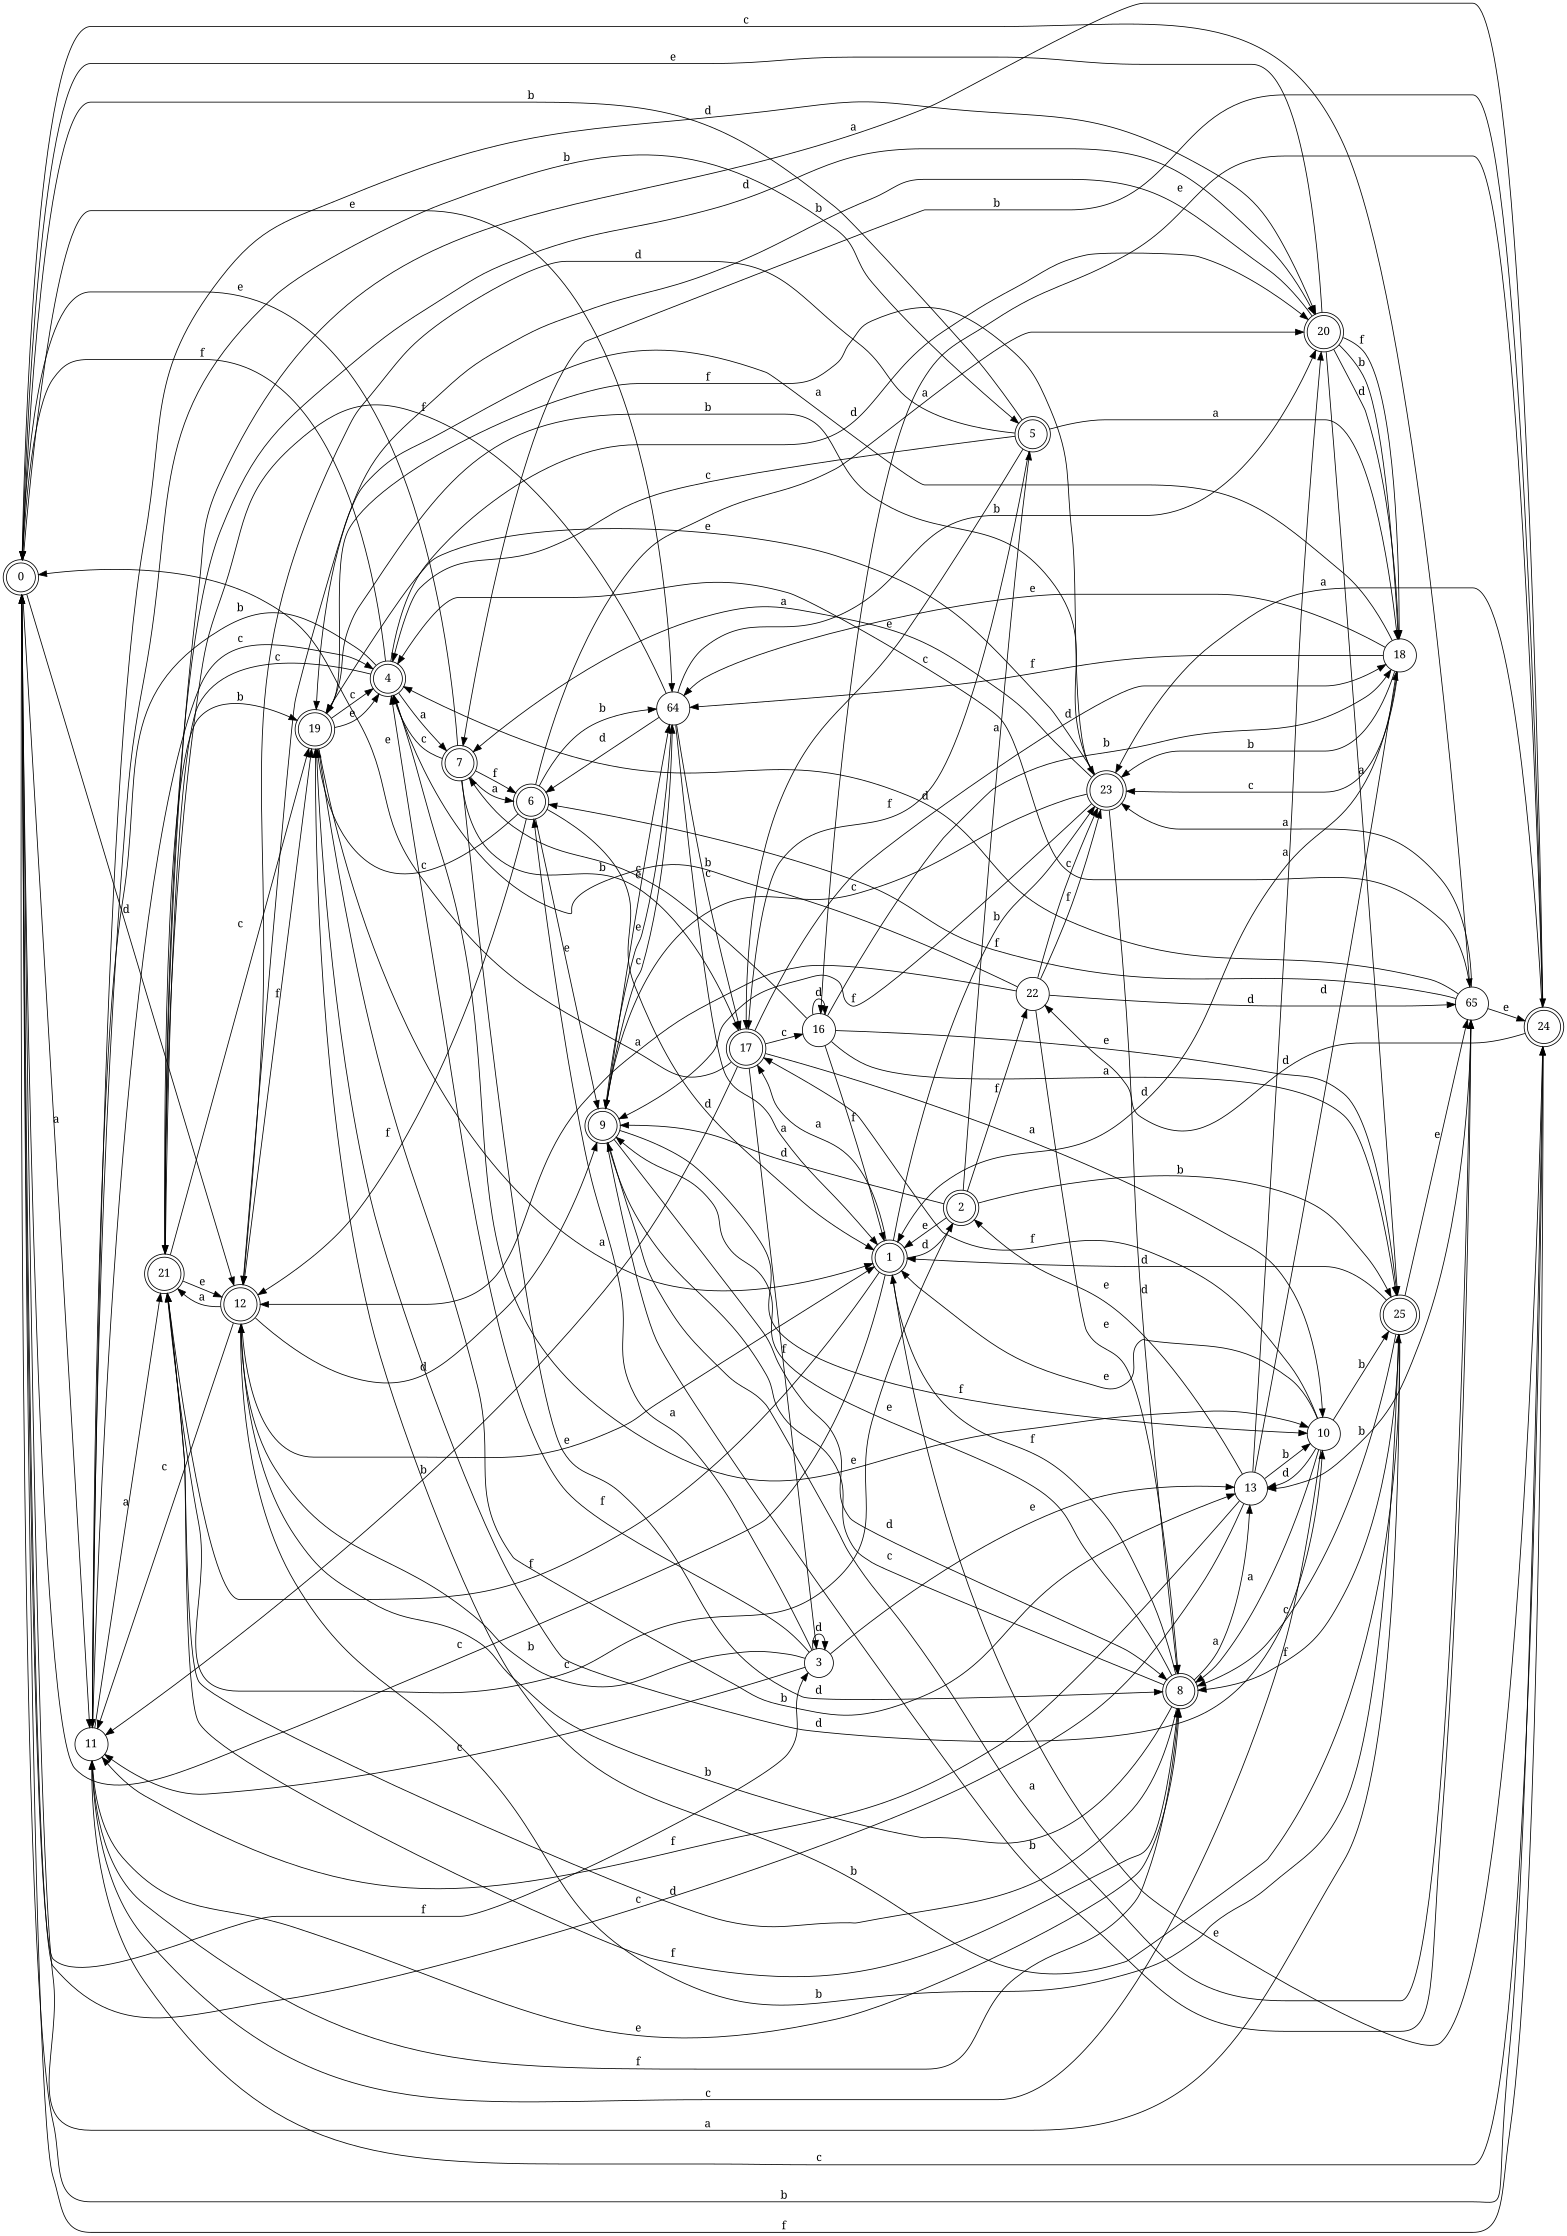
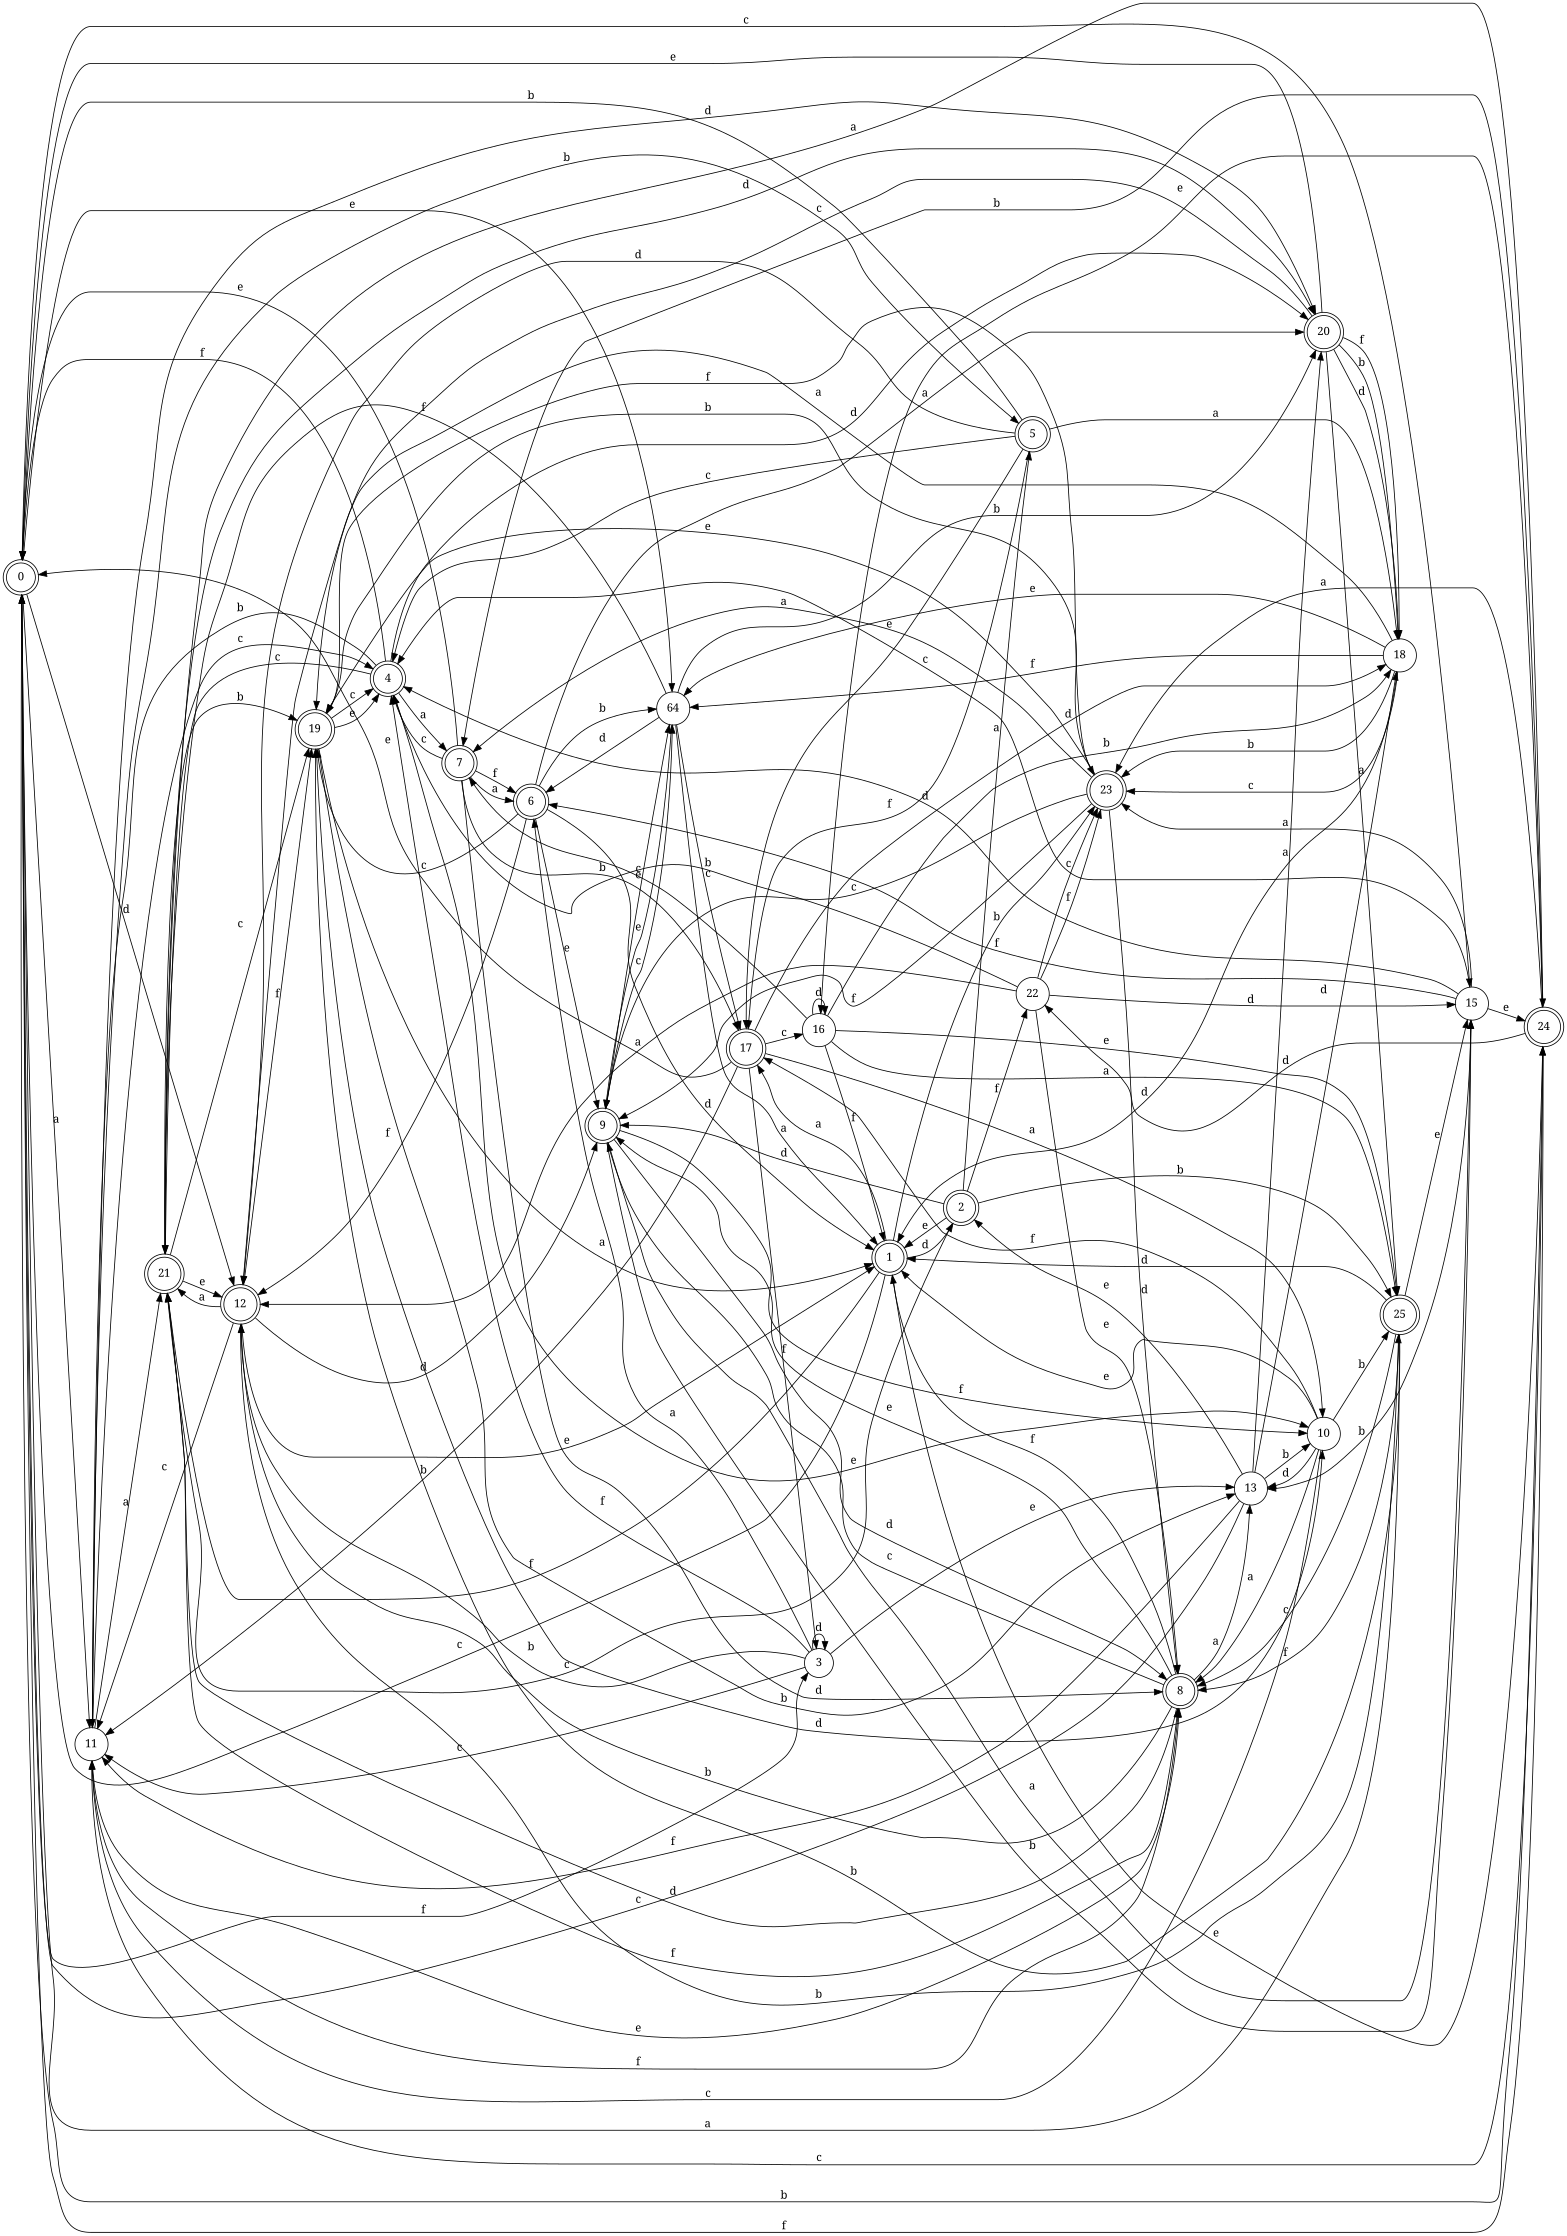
(819, 209) -> (819, 209)
(1472, 1004) -> (1472, 1004)
